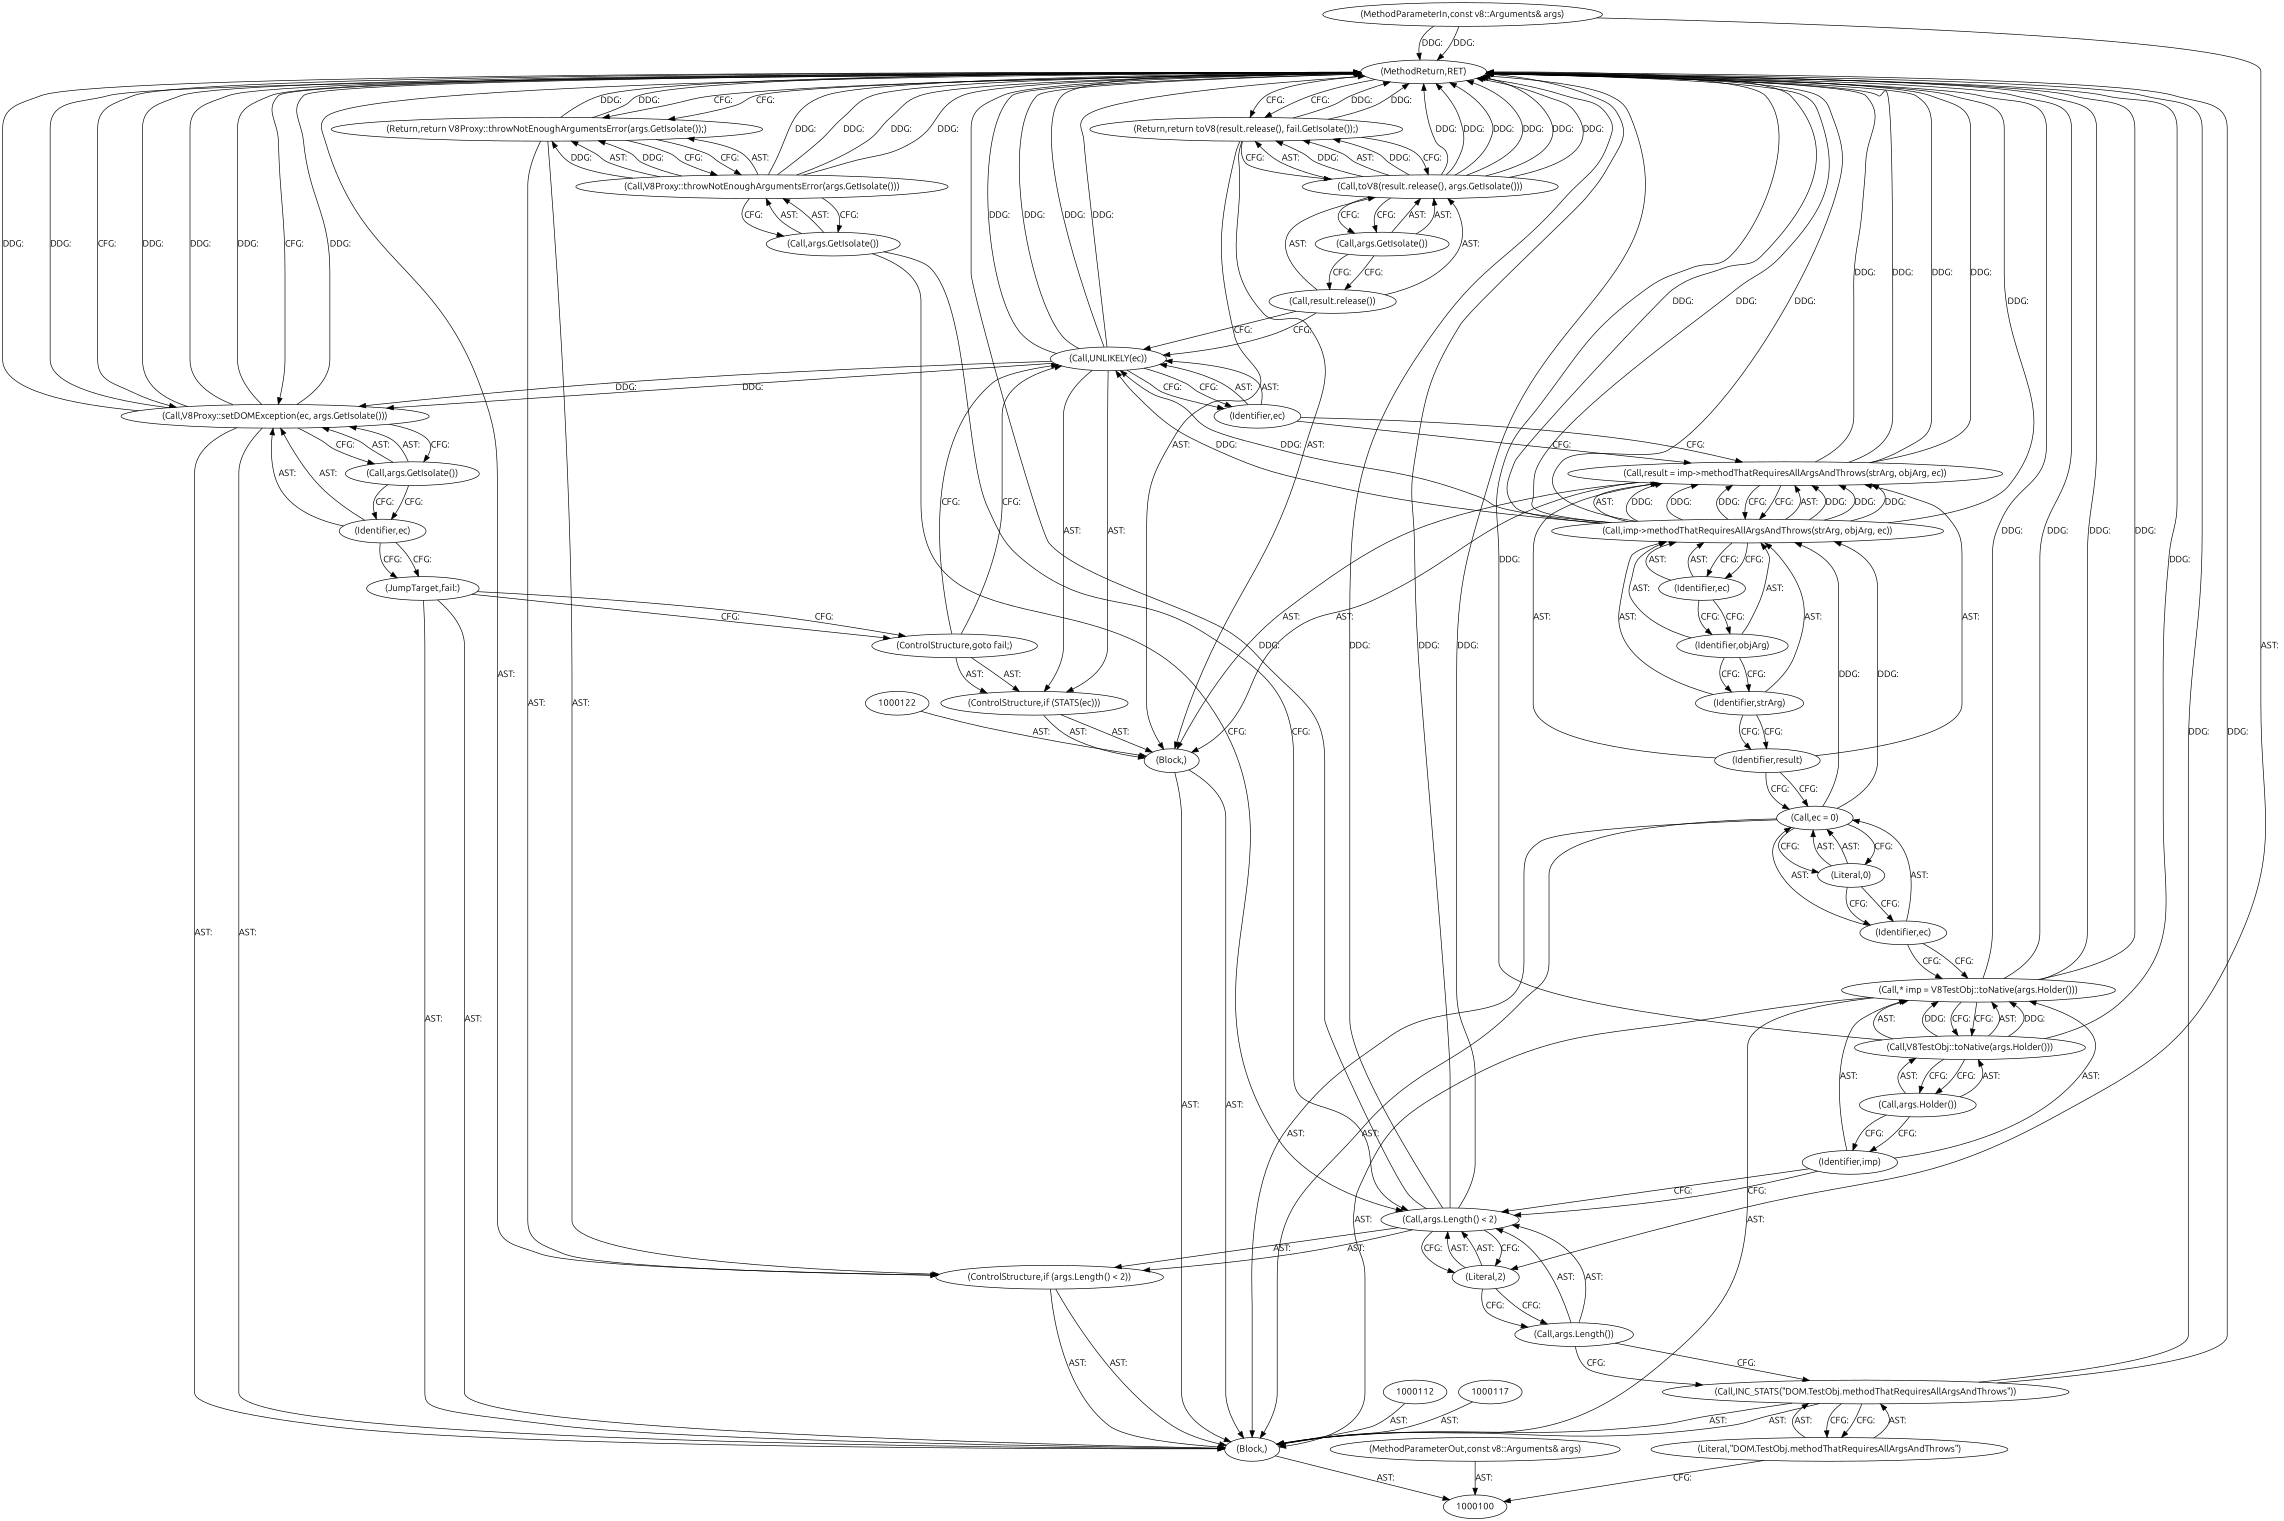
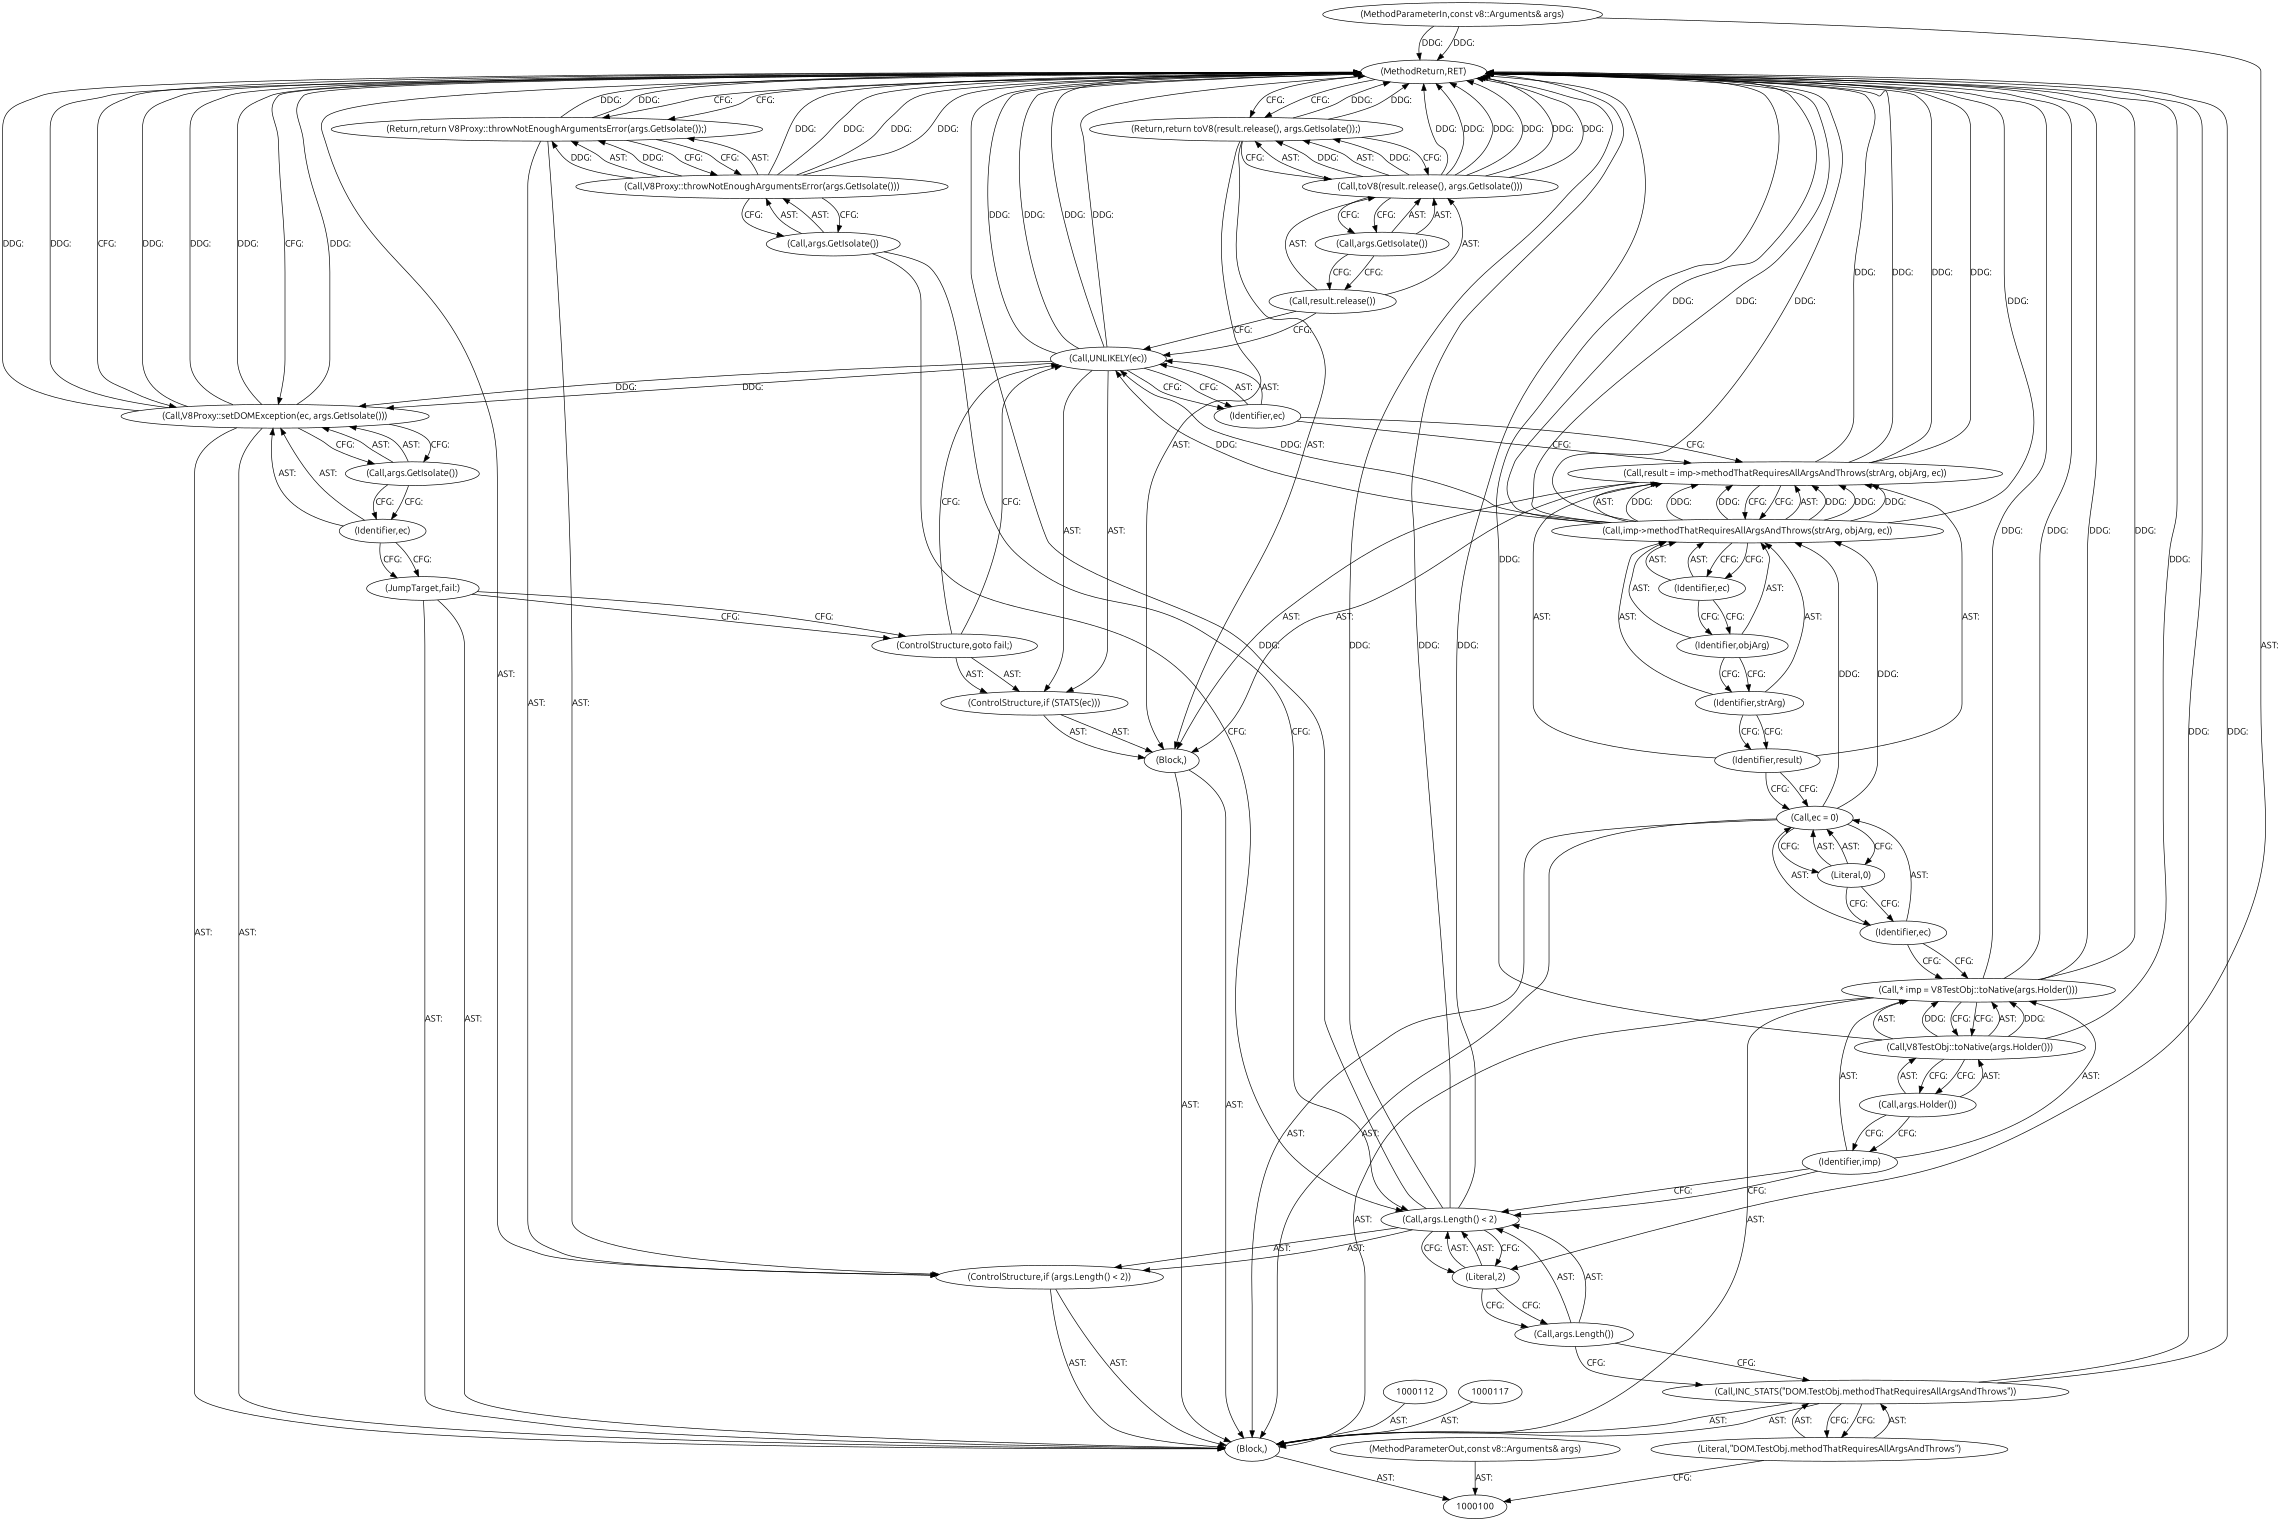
(1246, 129) -> (1246, 129)
(897, 703) -> none
